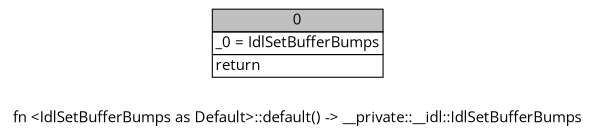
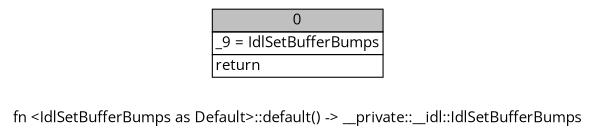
(298, 43) -> (298, 43)
